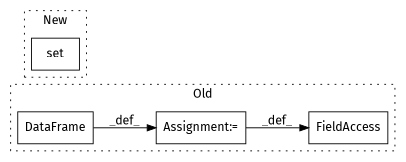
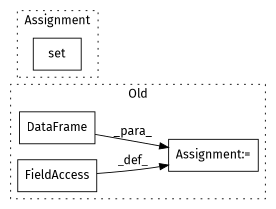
(55, 21) -> (58, 21)
(125, 121) -> (133, 132)
(273, 128) -> (128, 171)
